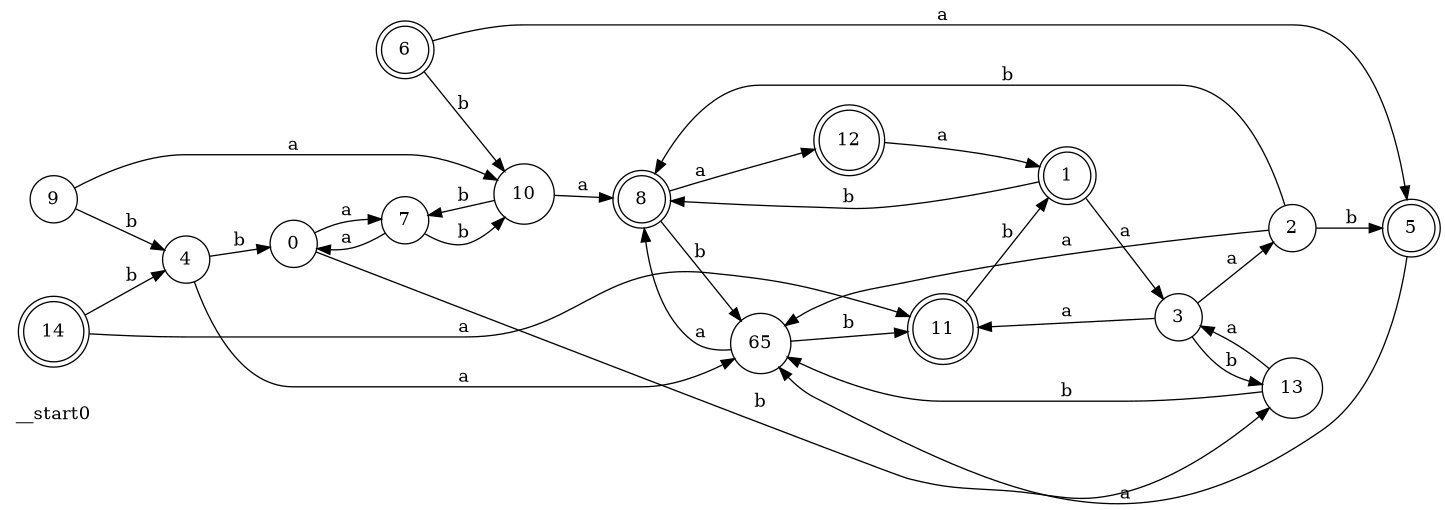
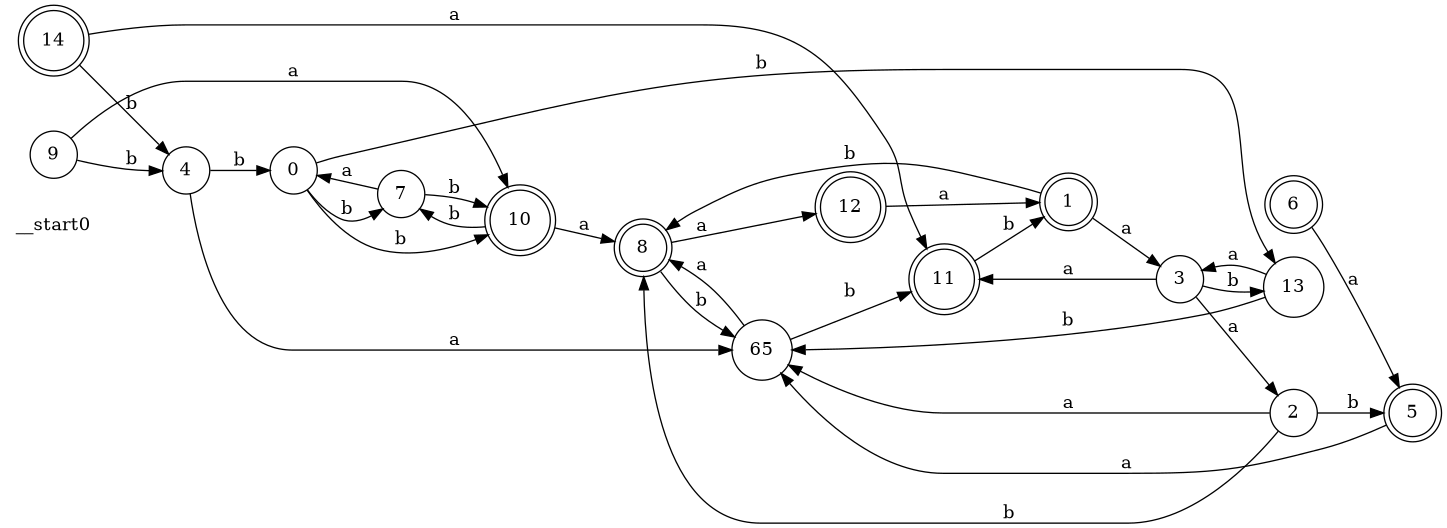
(460, 116) -> (381, 250)
(524, 194) -> (520, 220)
(347, 210) -> (347, 209)
